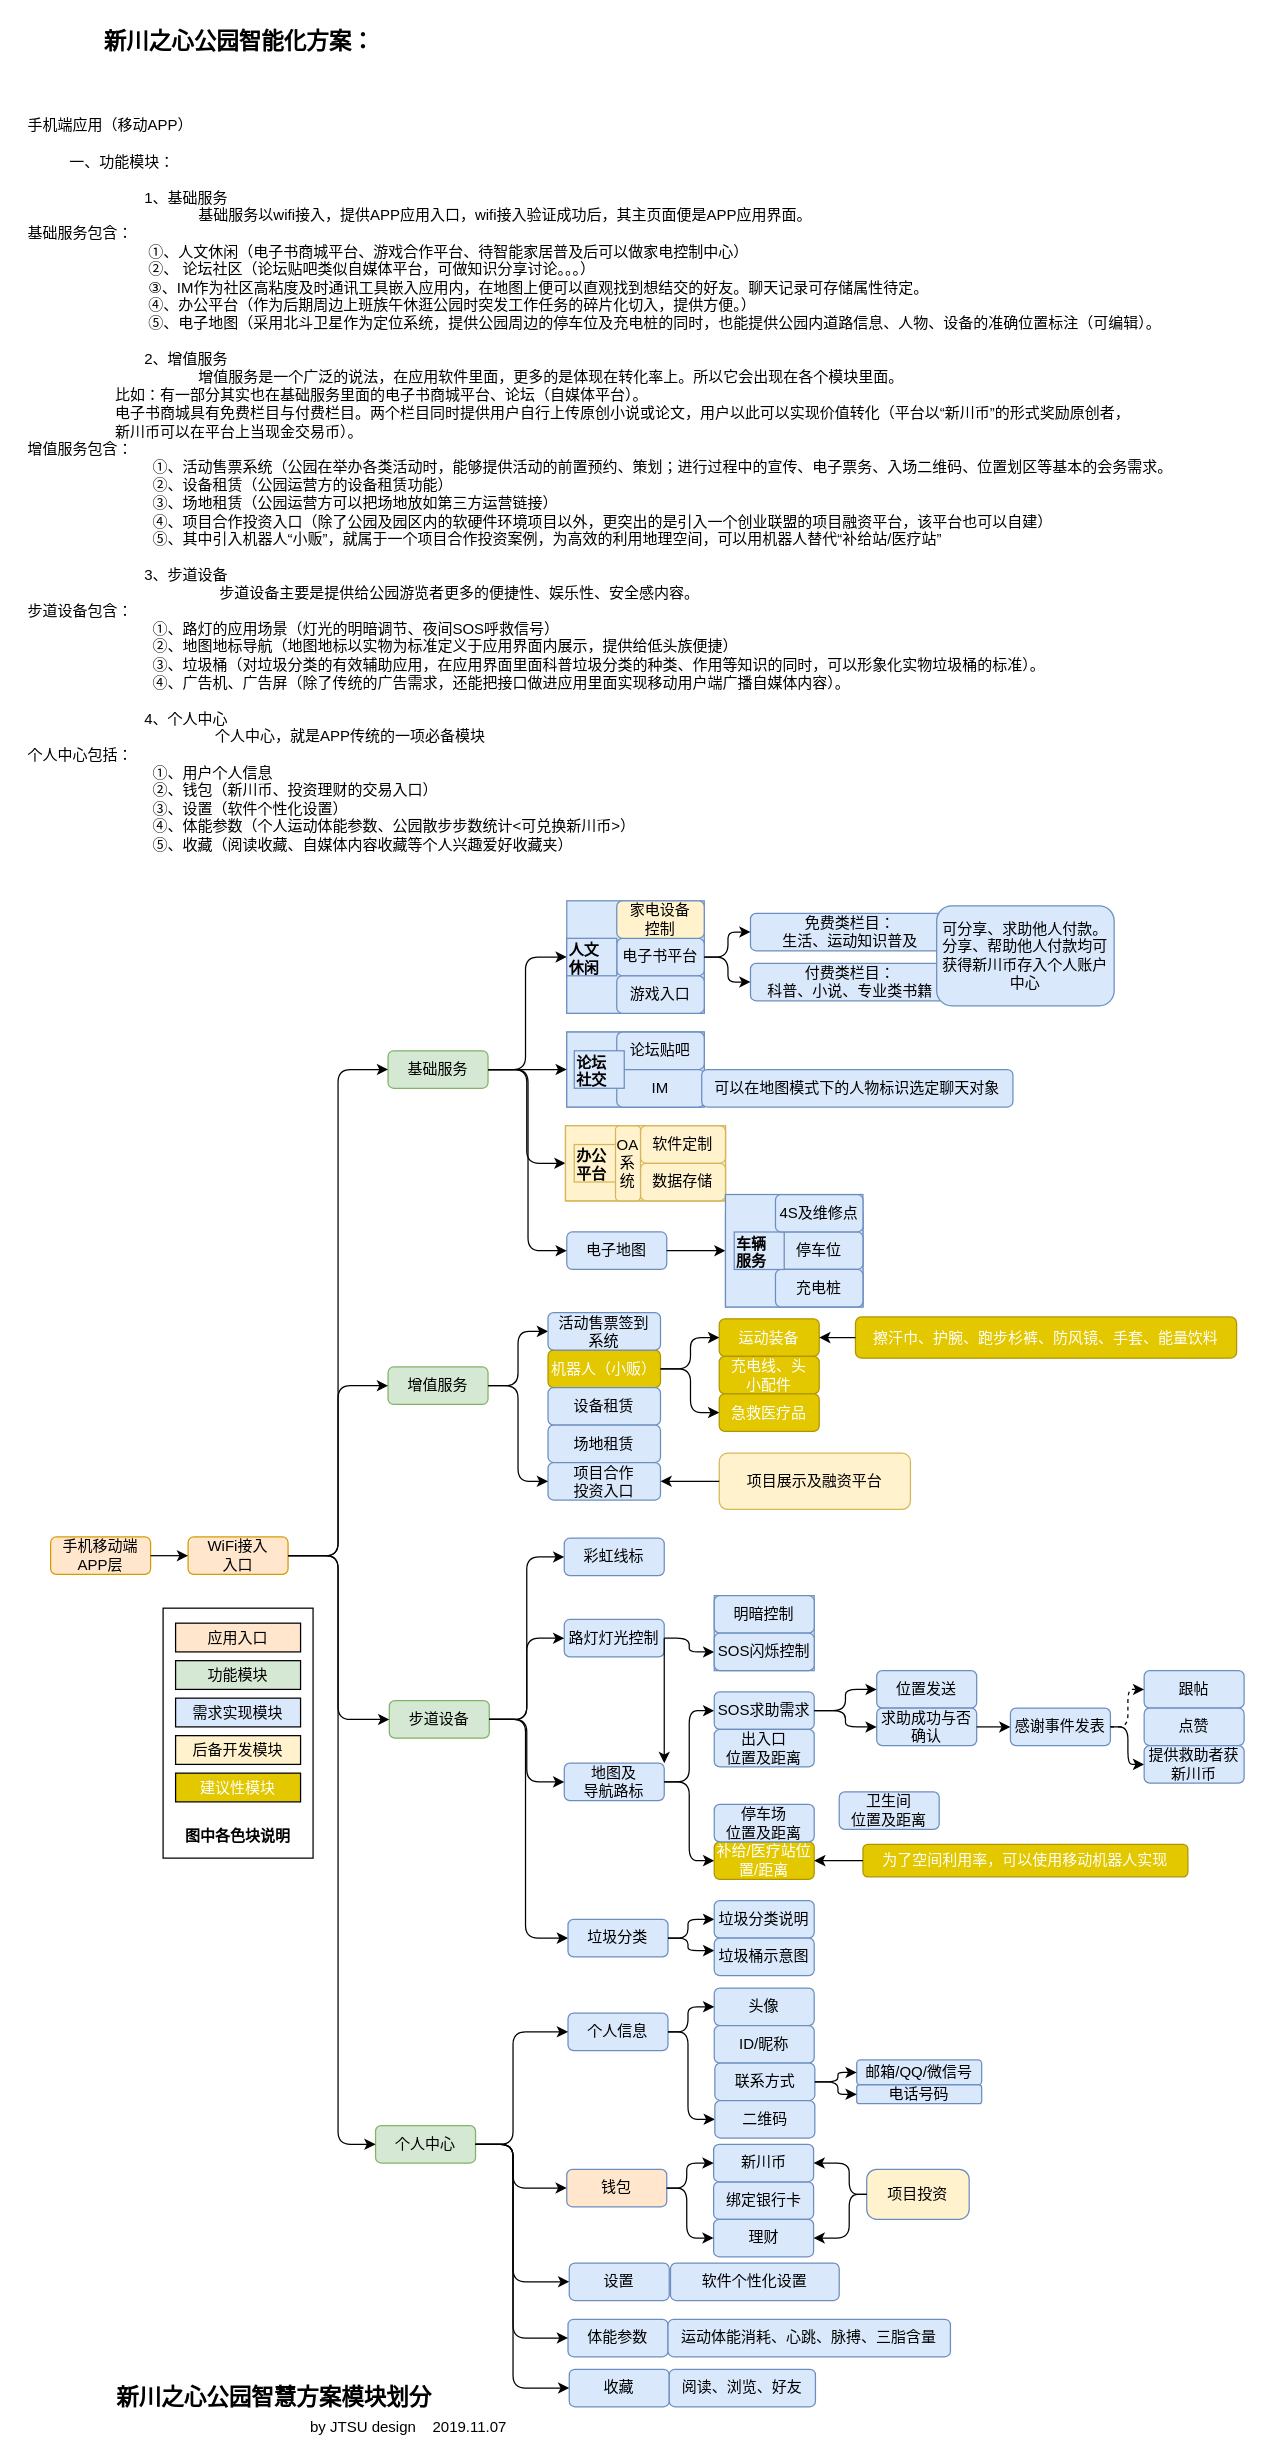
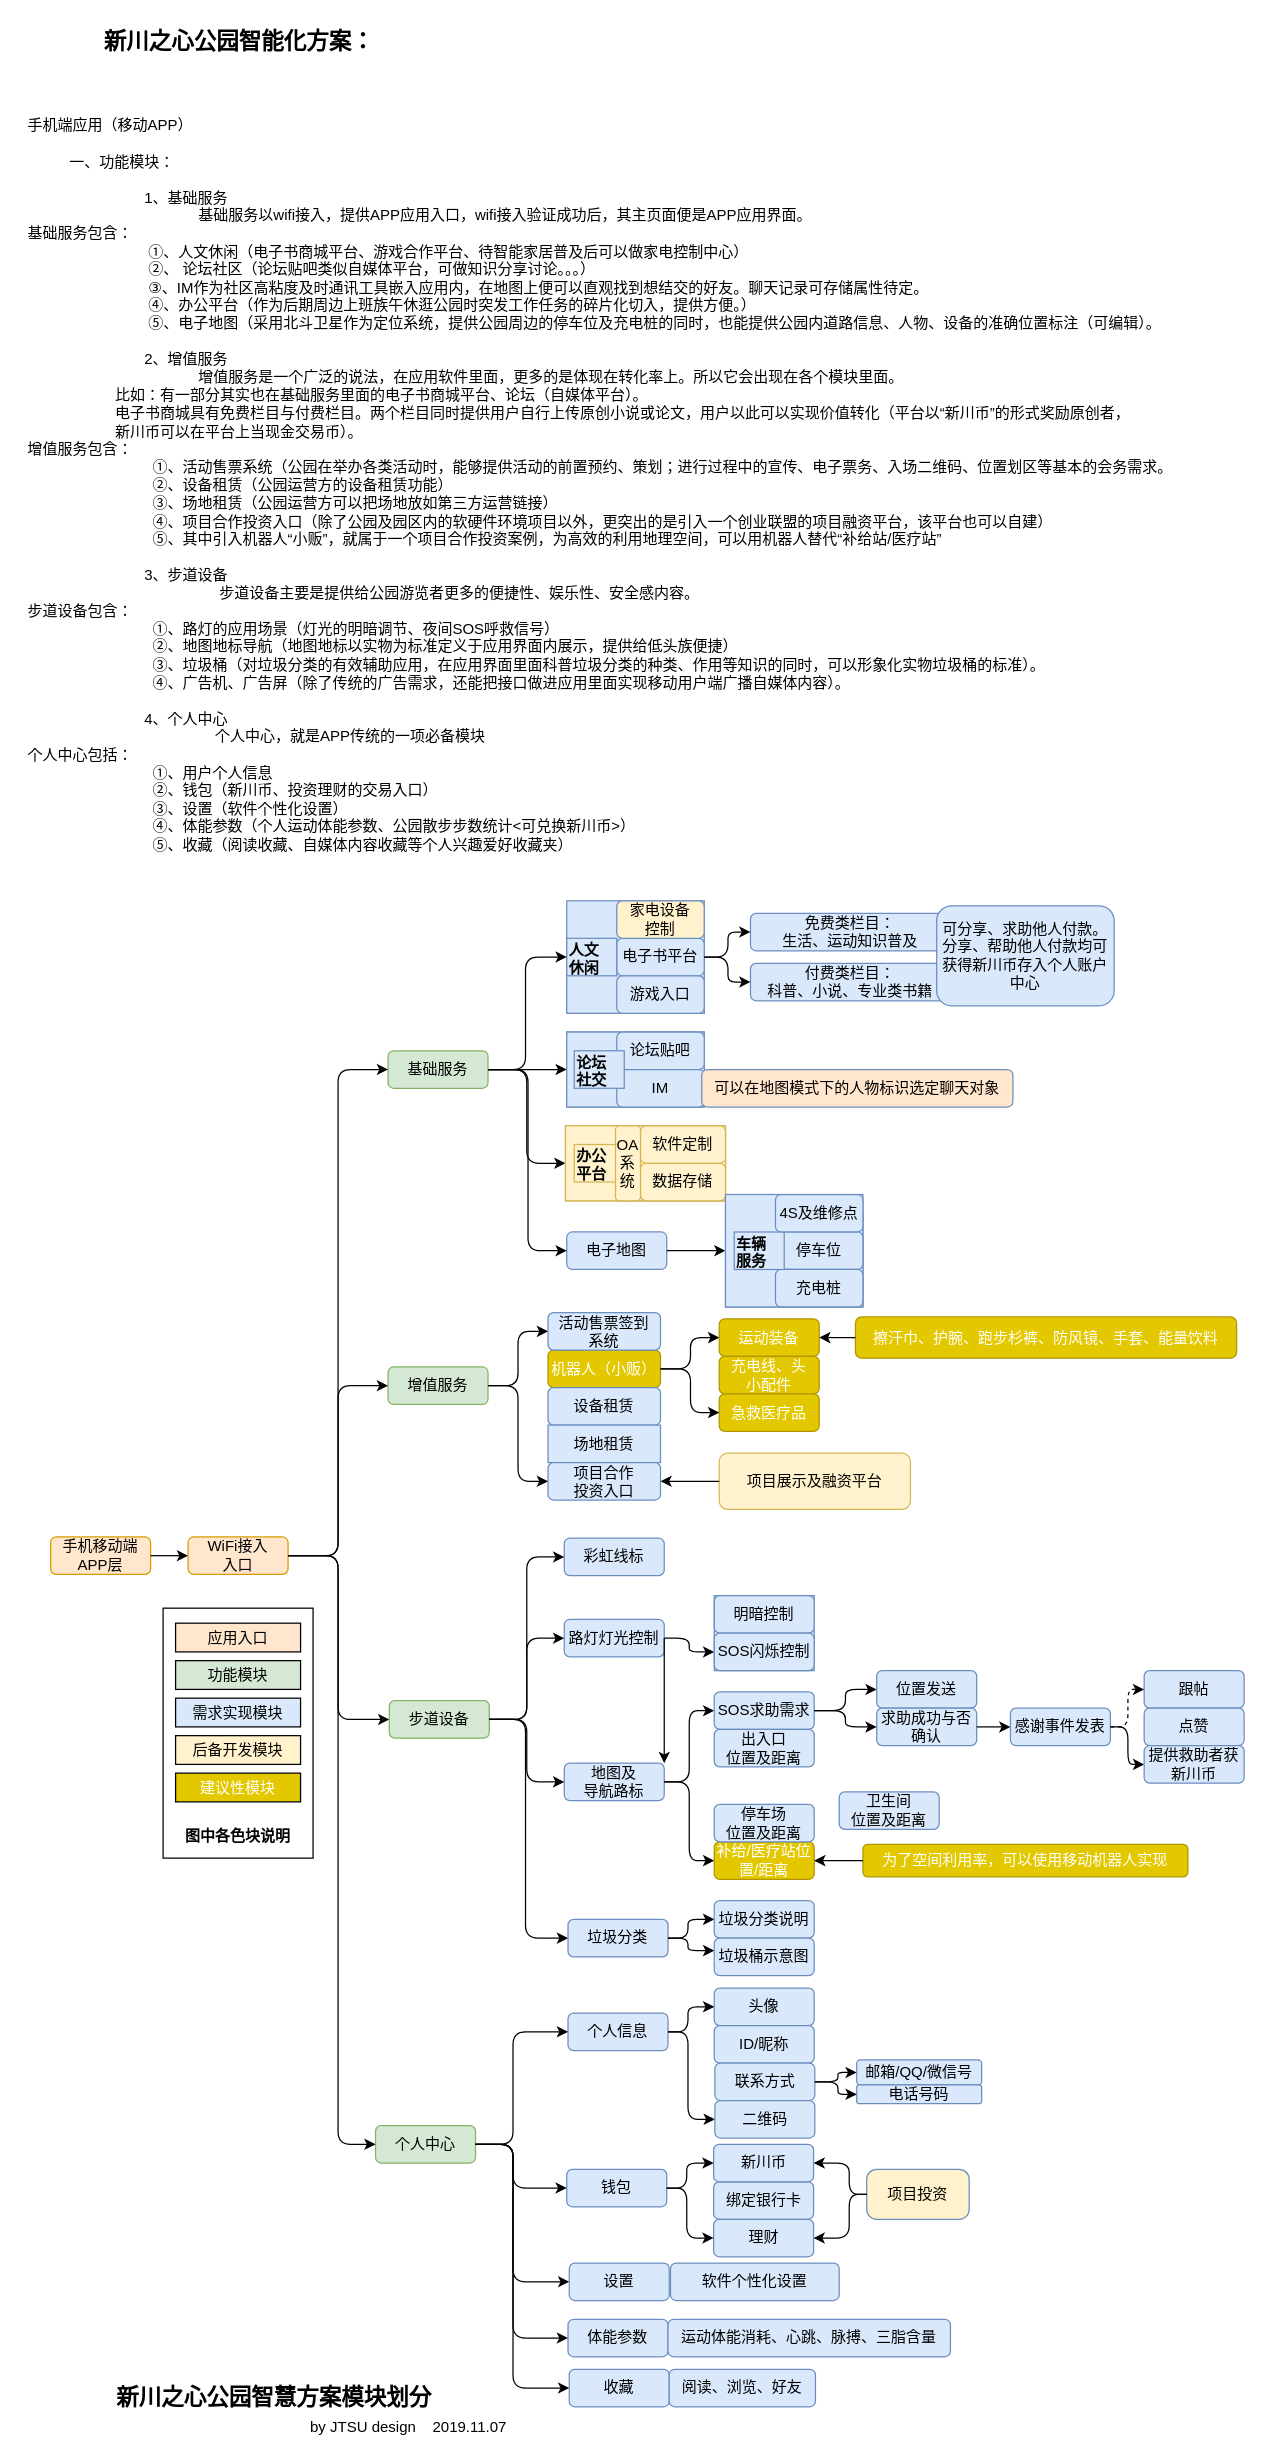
(858, 1088) -> (858, 1088)
(604, 1444) -> (604, 1444)
(617, 2188) -> (617, 2188)
